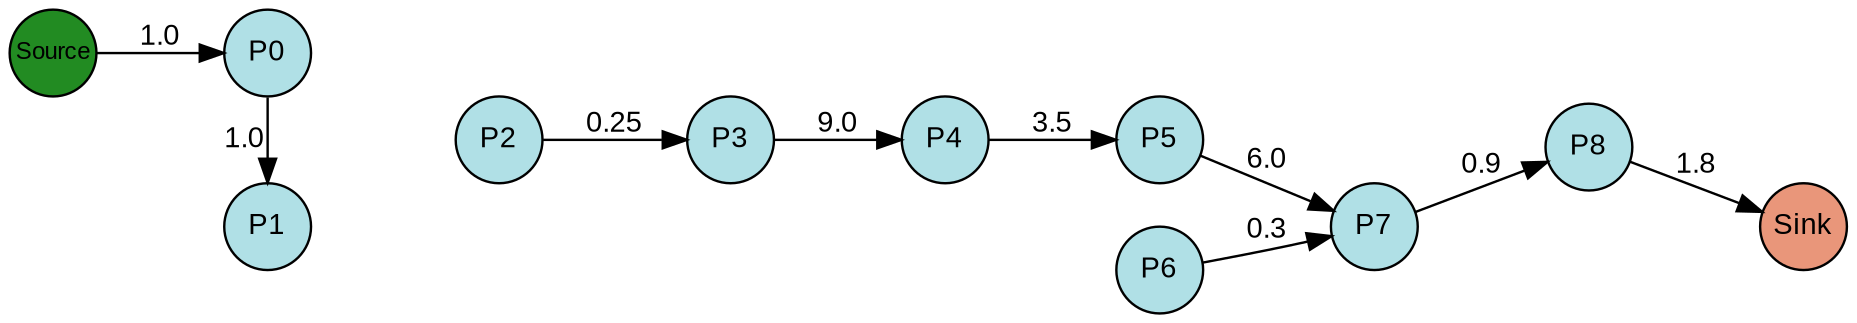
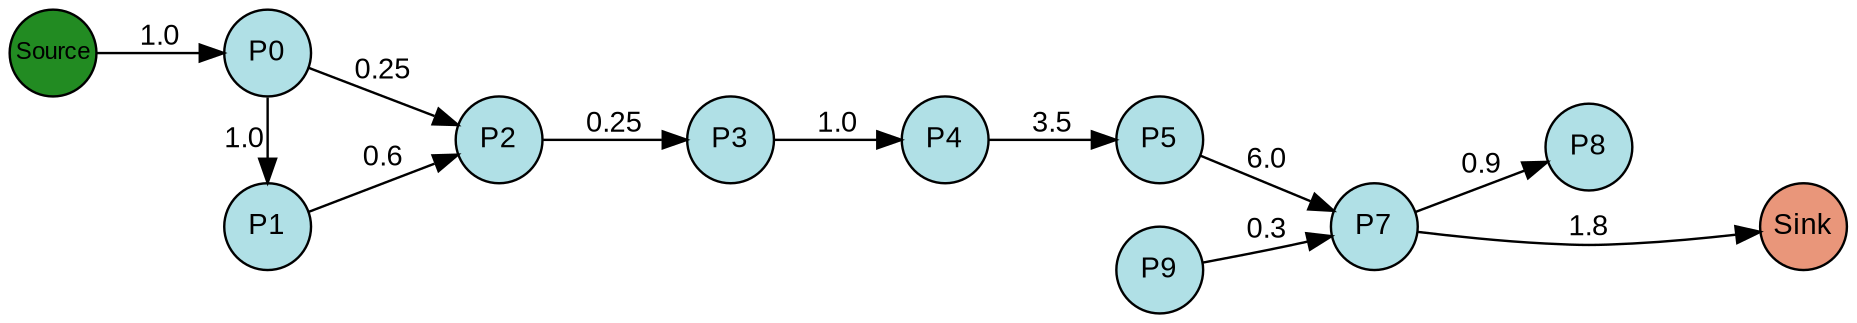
none -> (372, 92)
(838, 124) -> (838, 124)
(1684, 182) -> (1577, 245)
none -> (372, 188)
(1160, 270) -> (1160, 270)
